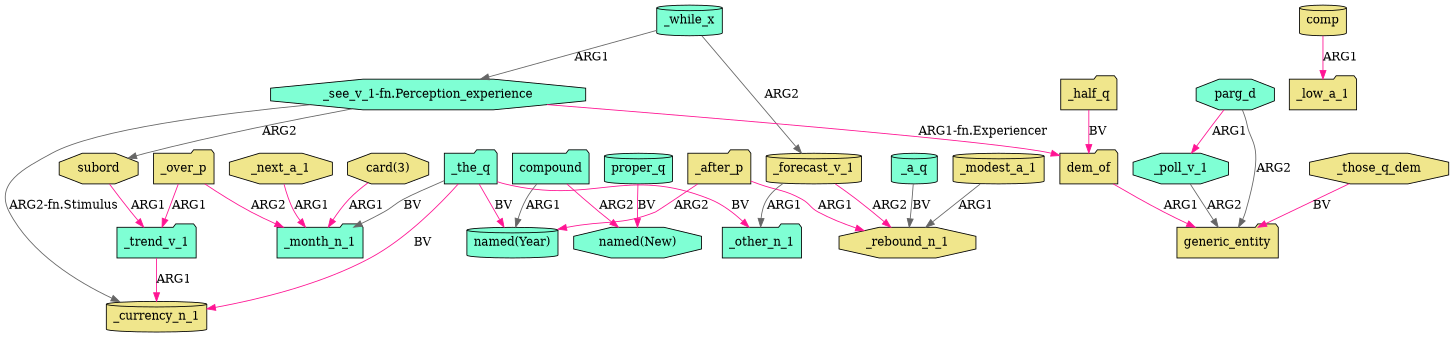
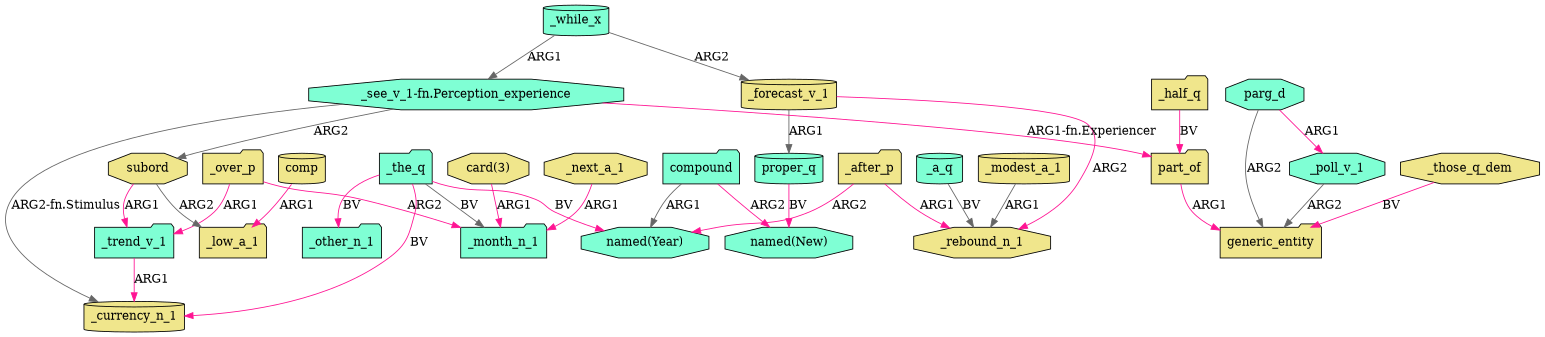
(1089, 169) -> (1180, 169)
(768, 198) -> (789, 127)
none -> (173, 206)
(512, 243) -> (645, 243)
